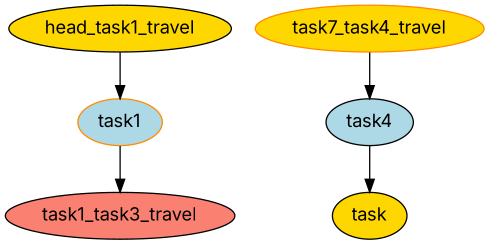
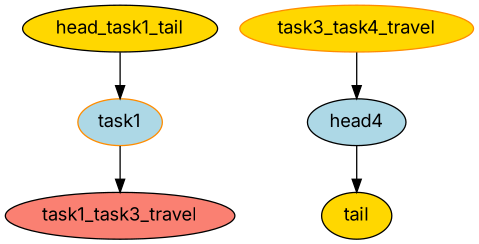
(120, 29) -> (120, 29)
(370, 29) -> (357, 29)
(370, 122) -> (357, 122)
(370, 216) -> (357, 216)
